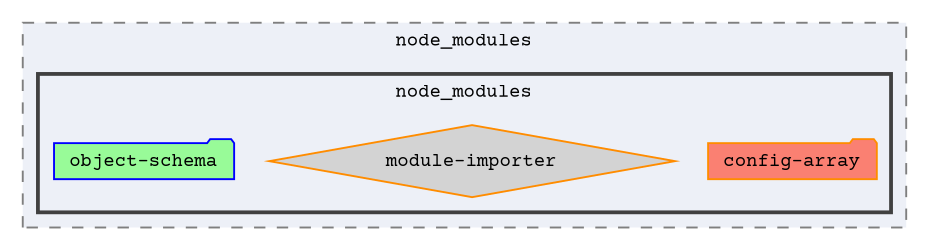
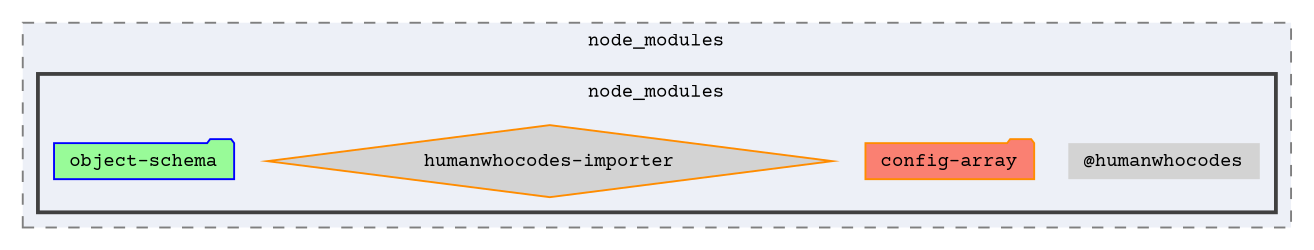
(472, 161) -> (550, 161)
none -> (1164, 161)
